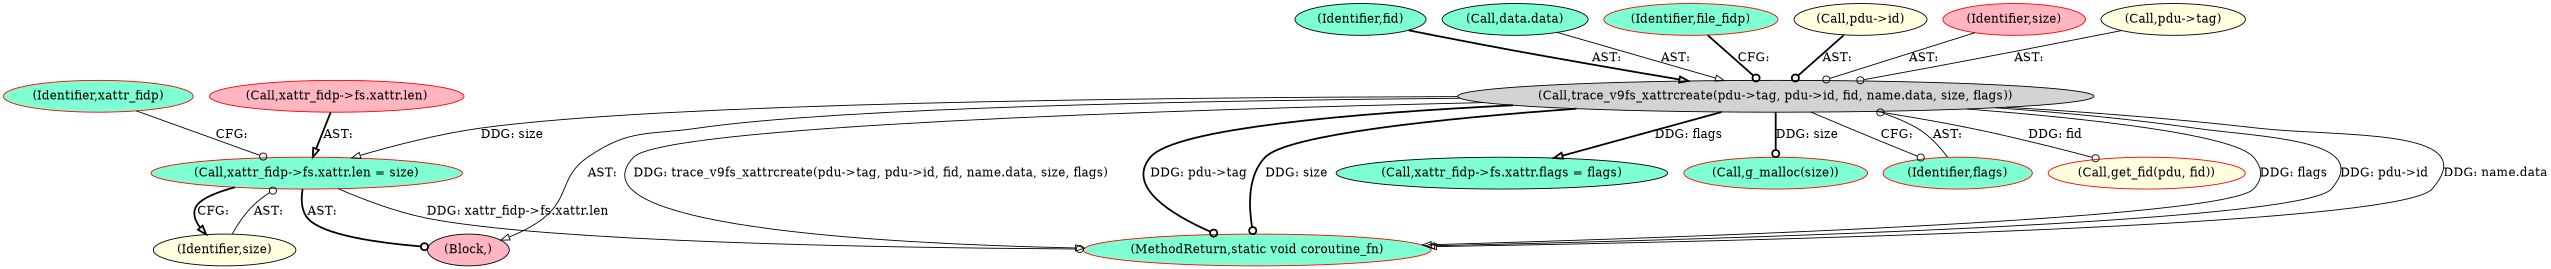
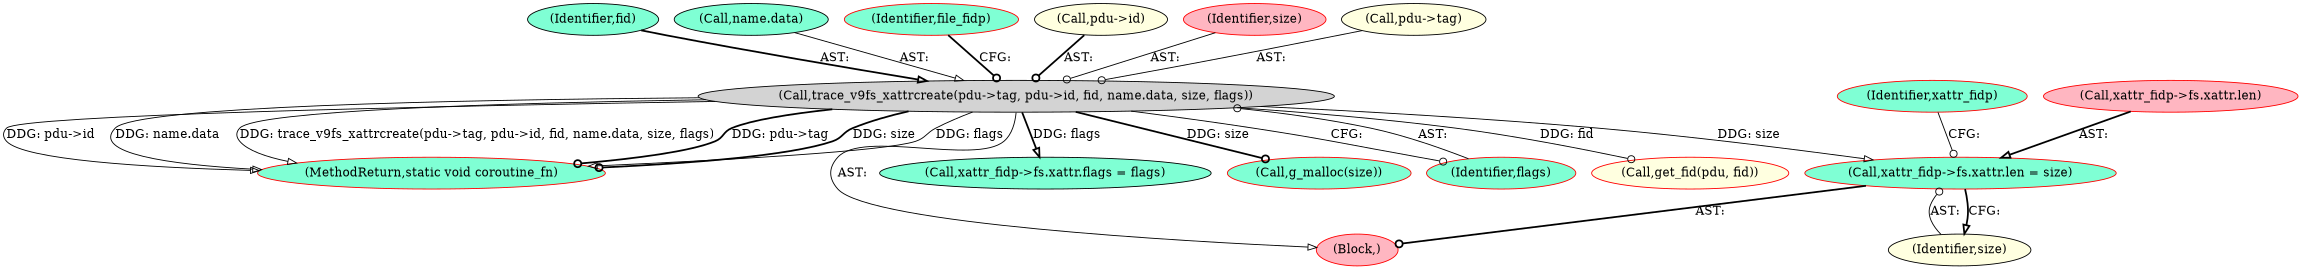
(1515, 19) -> (751, 19)
(704, 241) -> none
(468, 250) -> (1357, 250)
